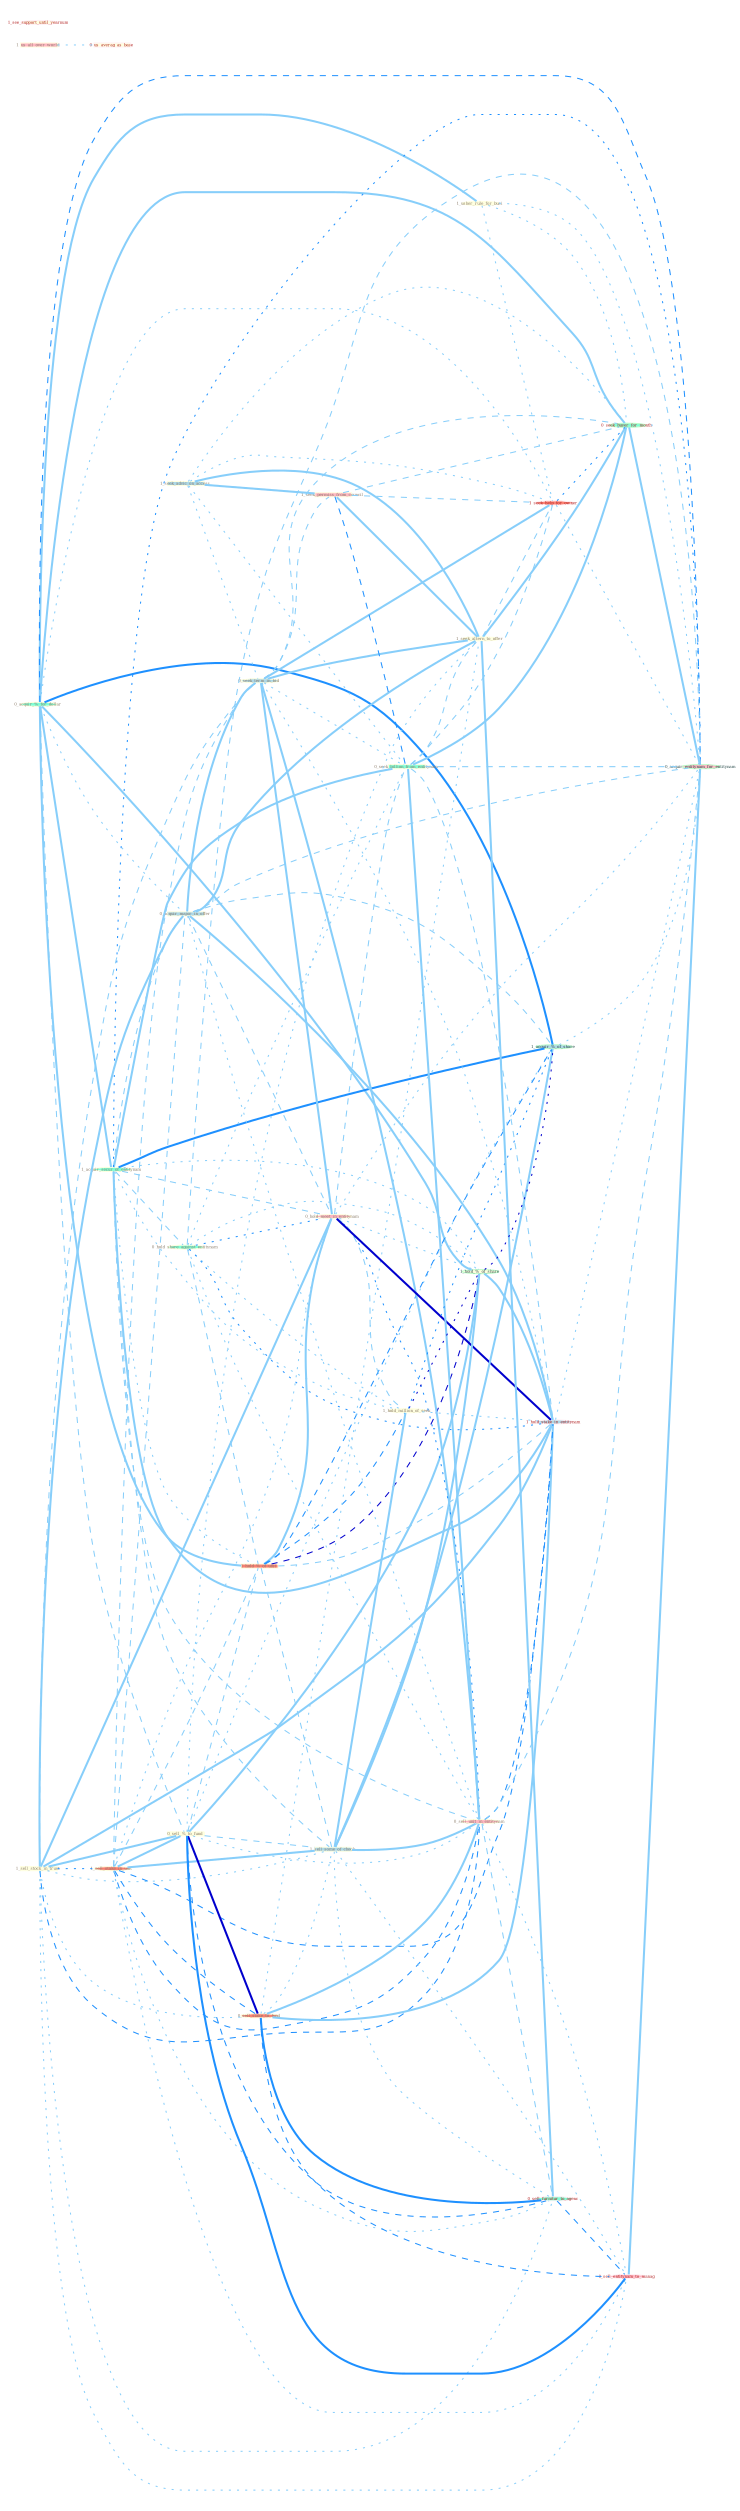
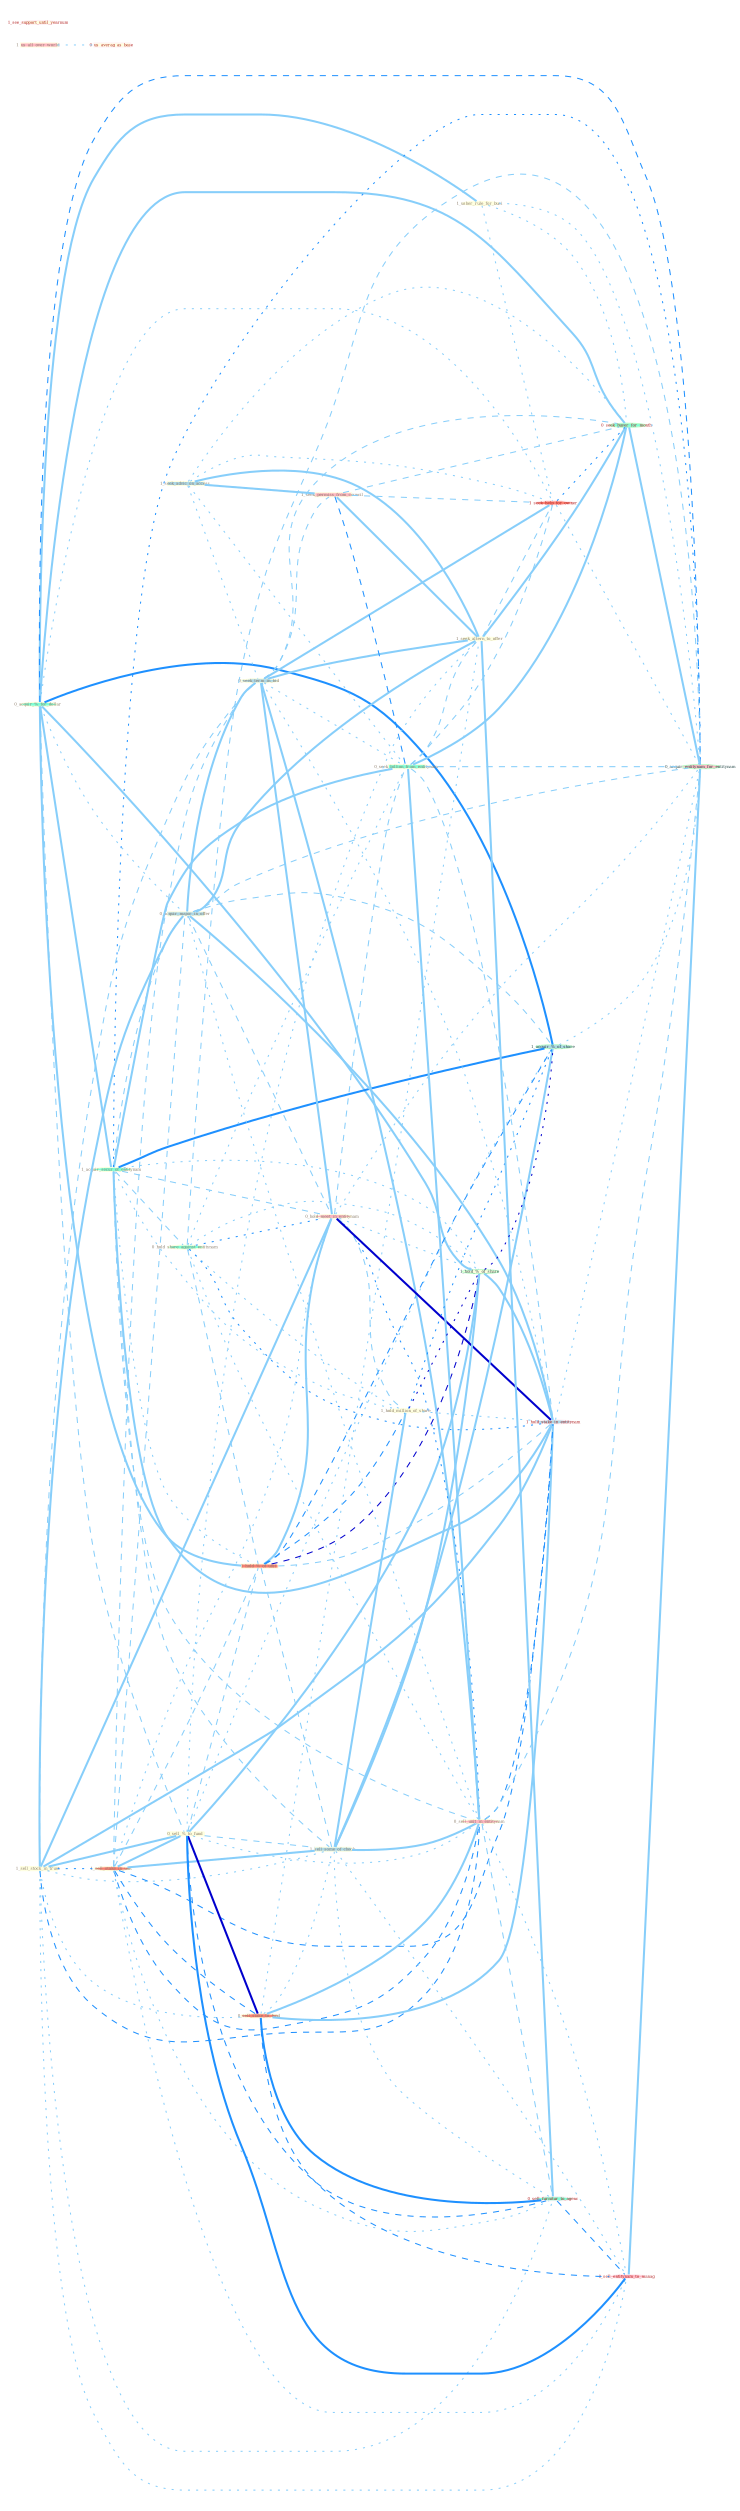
(407, 1411) -> (407, 1411)
